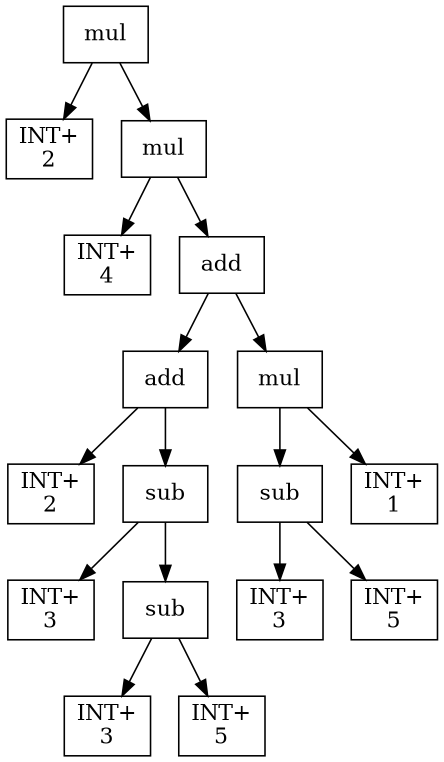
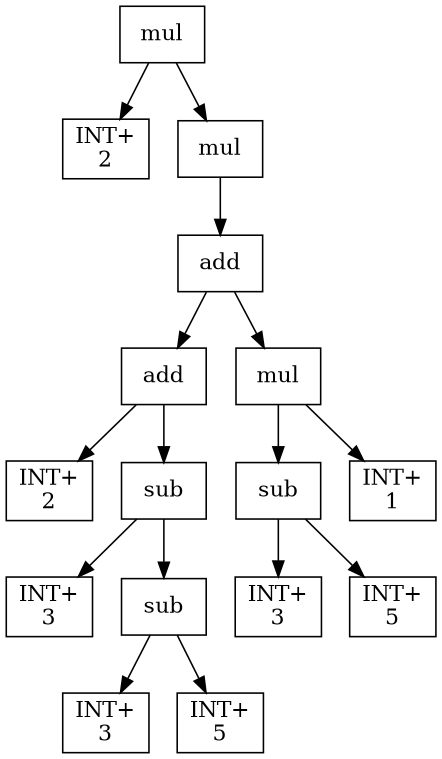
(107, 265) -> none
